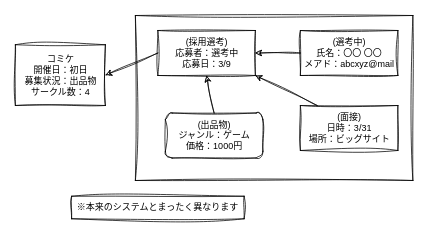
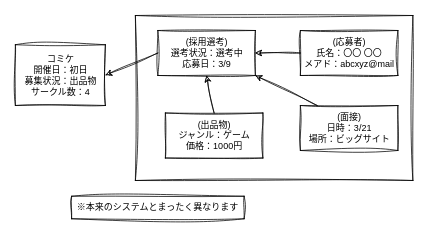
(207, 53) -> (207, 53)
(350, 53) -> (350, 53)
(350, 128) -> (350, 128)
(214, 135) -> (214, 135)
